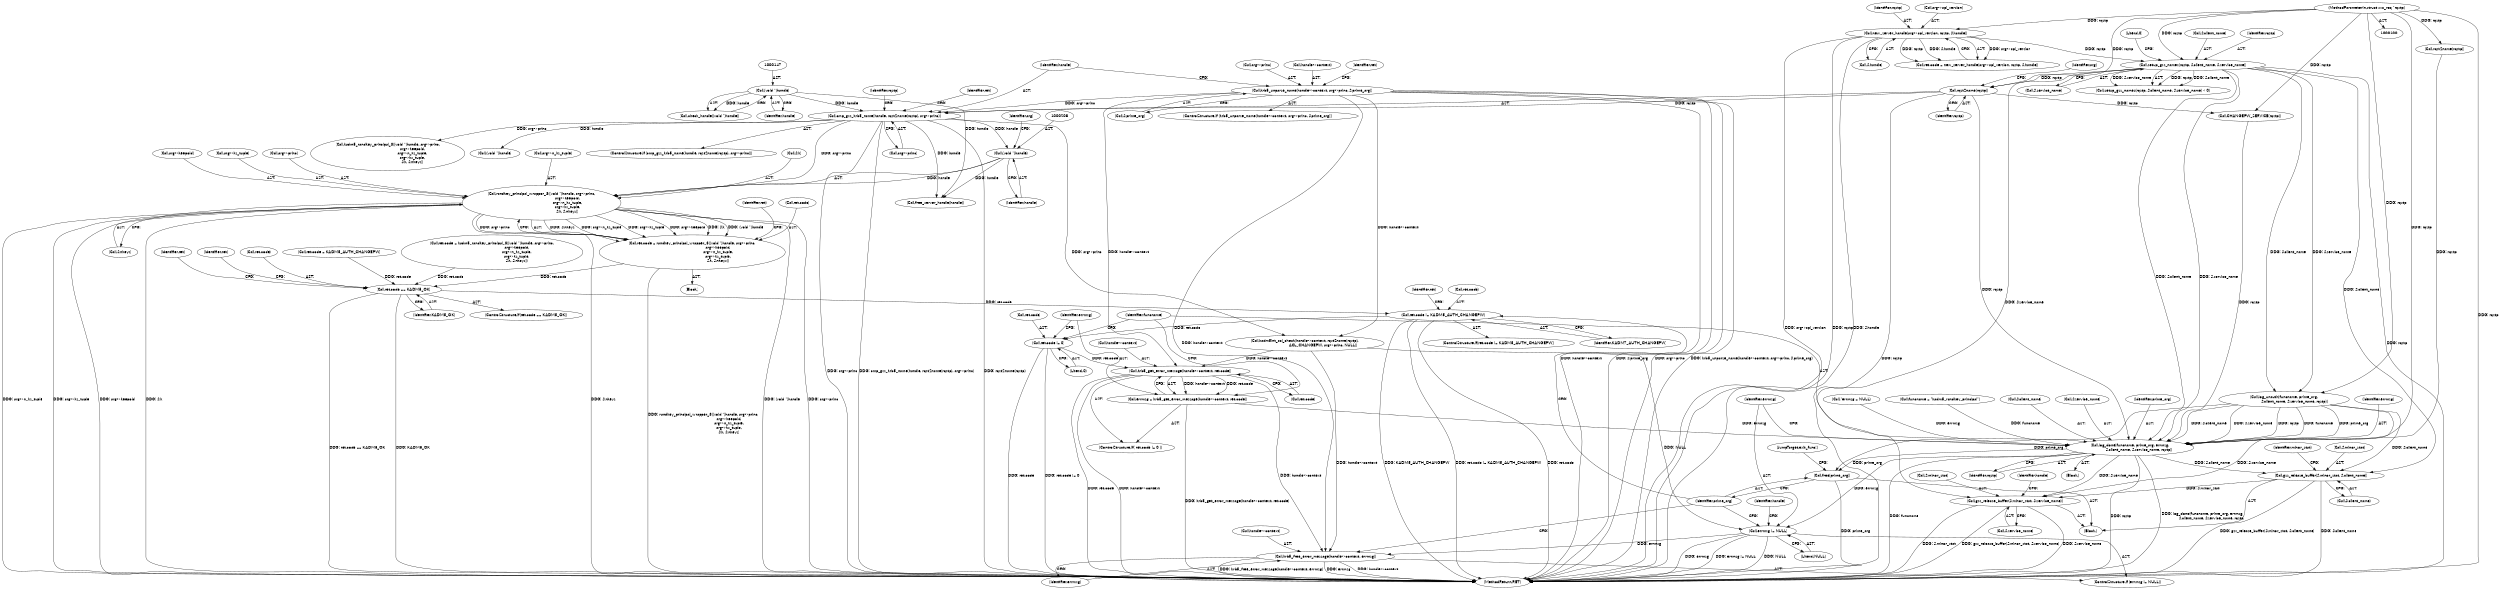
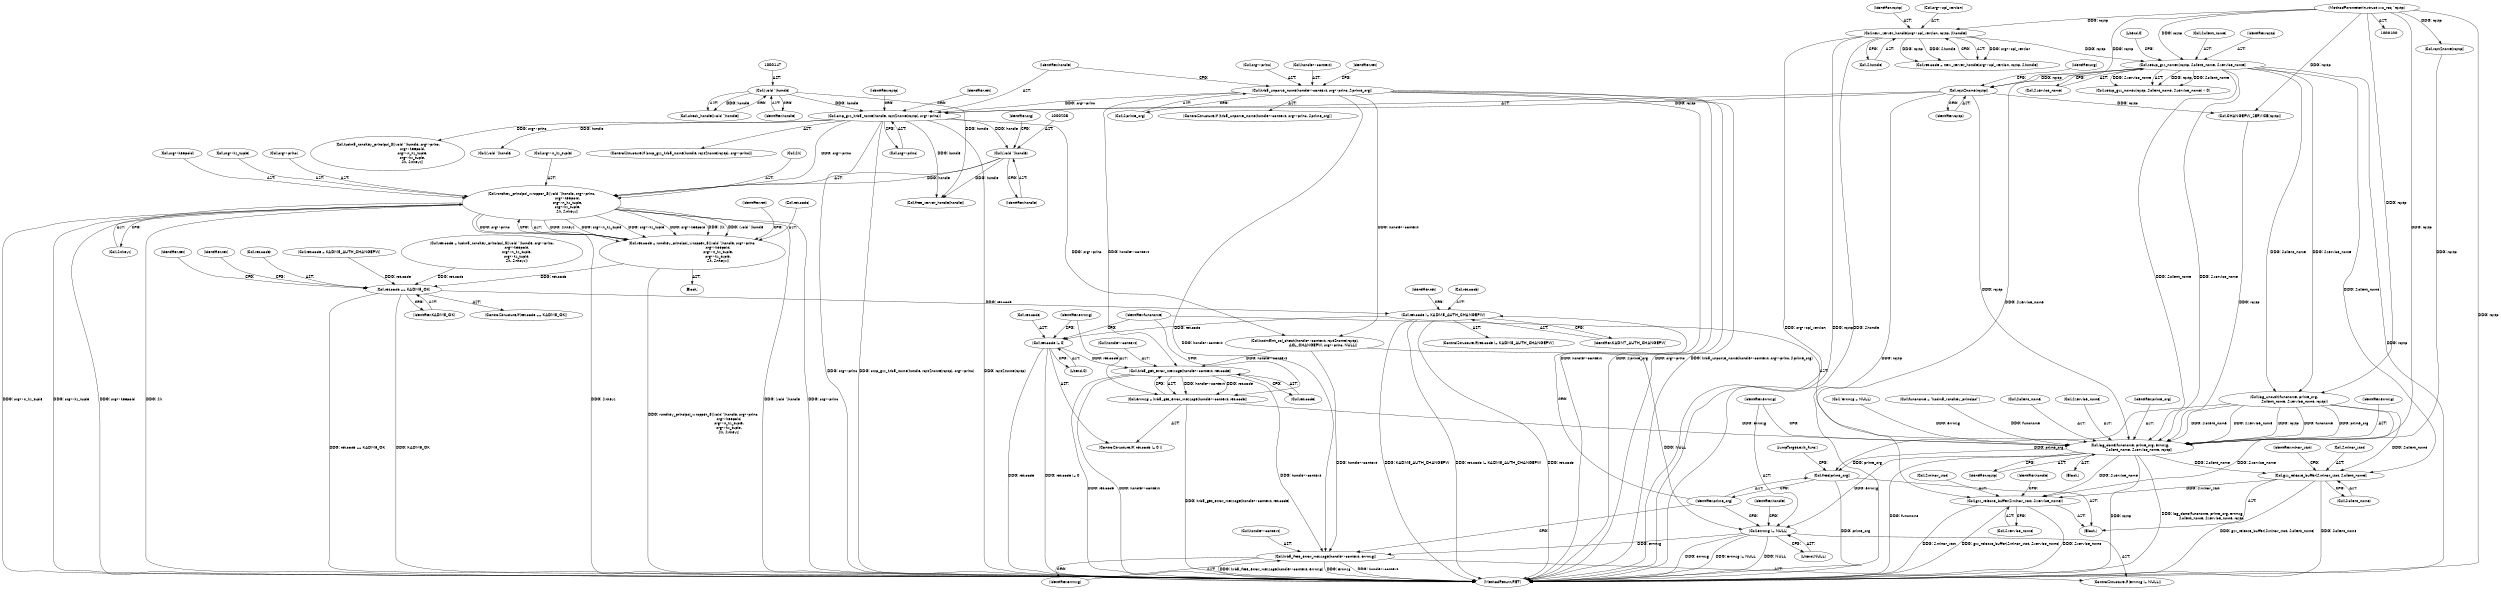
(1092, 396) -> (1068, 402)
